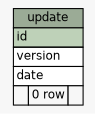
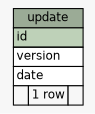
(48, 95) -> (48, 95)
